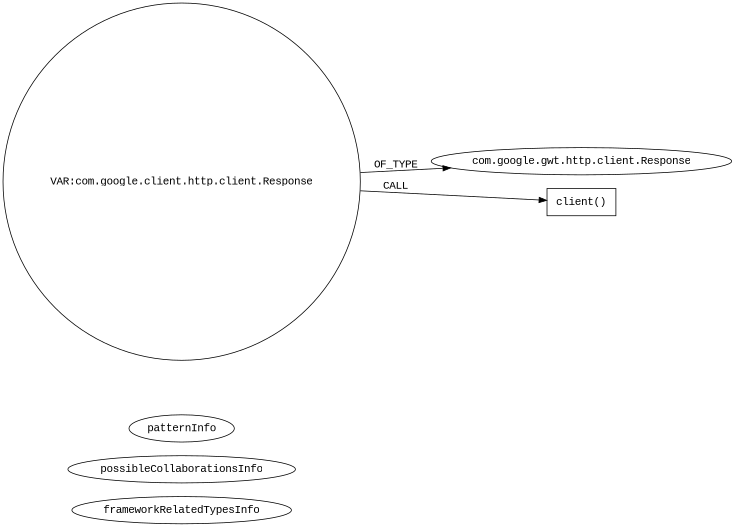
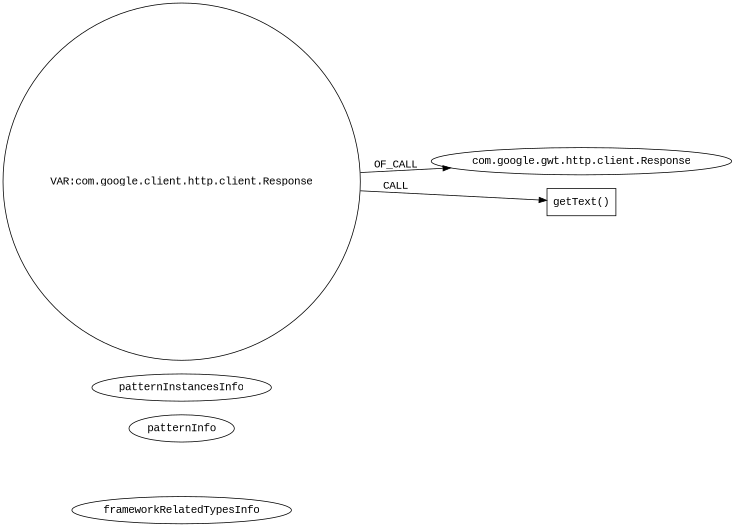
(396, 165) -> (396, 165)
(581, 202) -> (581, 202)
none -> (182, 388)
(182, 469) -> none
